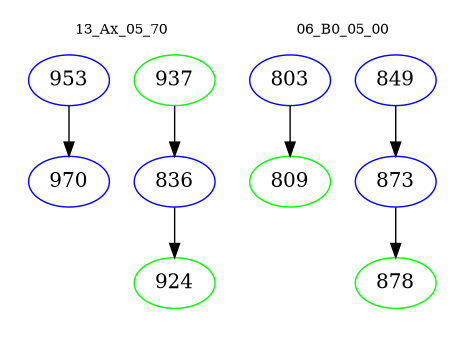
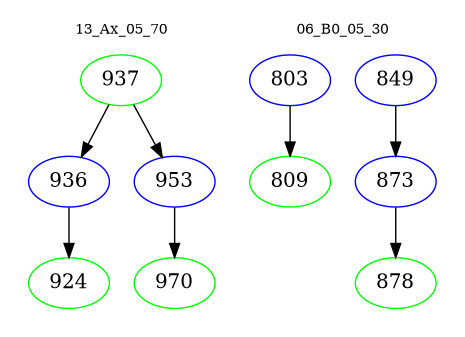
(343, 30) -> (343, 30)
none -> (144, 125)
(69, 182) -> (175, 283)
(175, 182) -> (69, 182)
